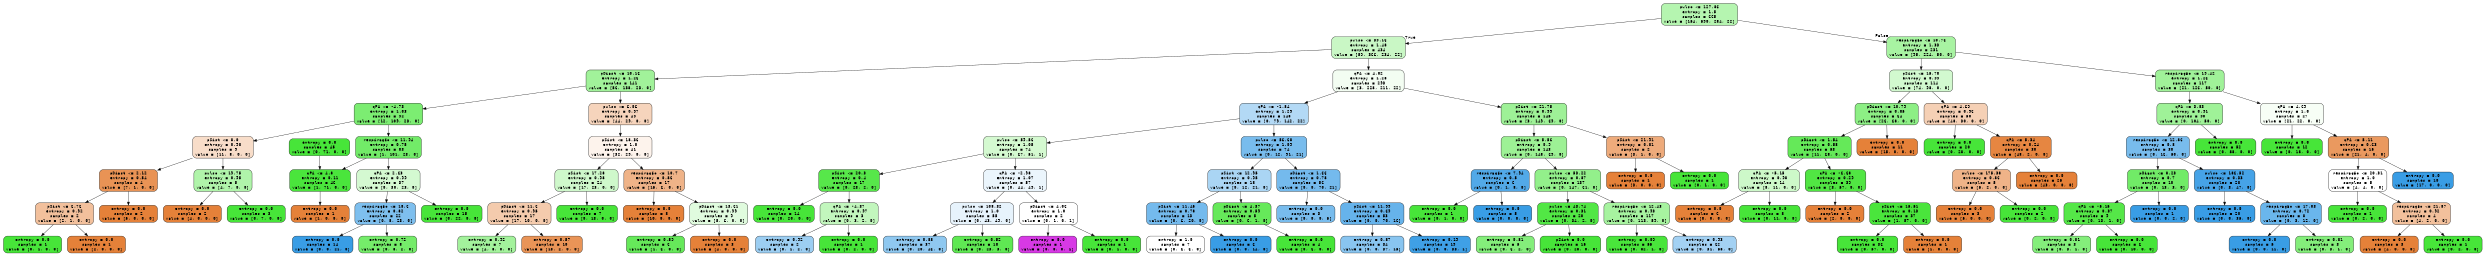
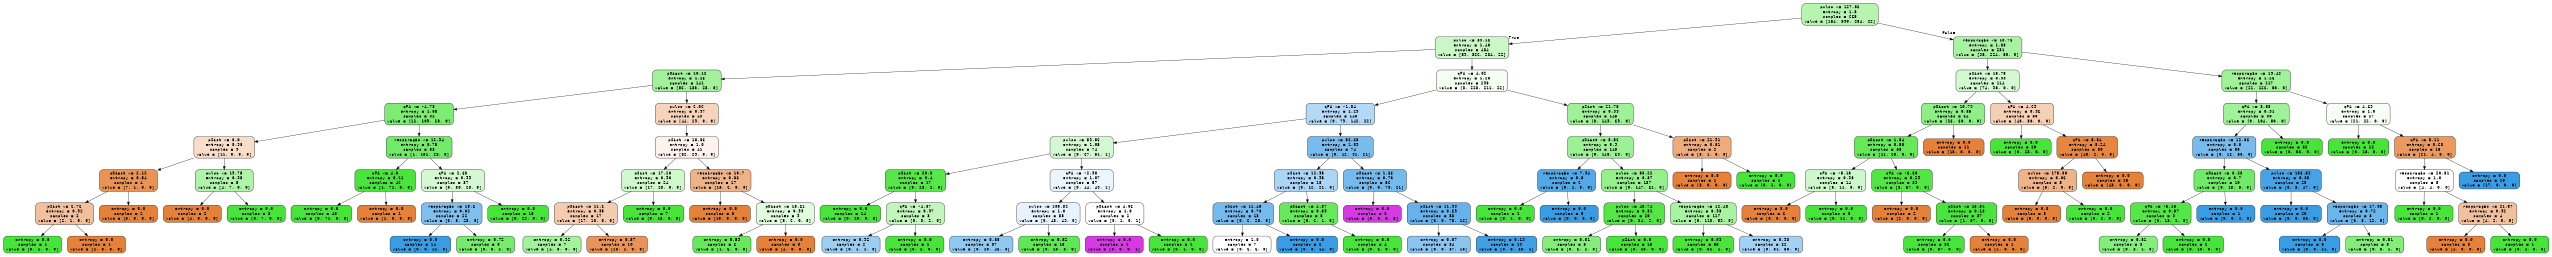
(320, 161) -> (352, 198)
(1306, 214) -> (1372, 214)
